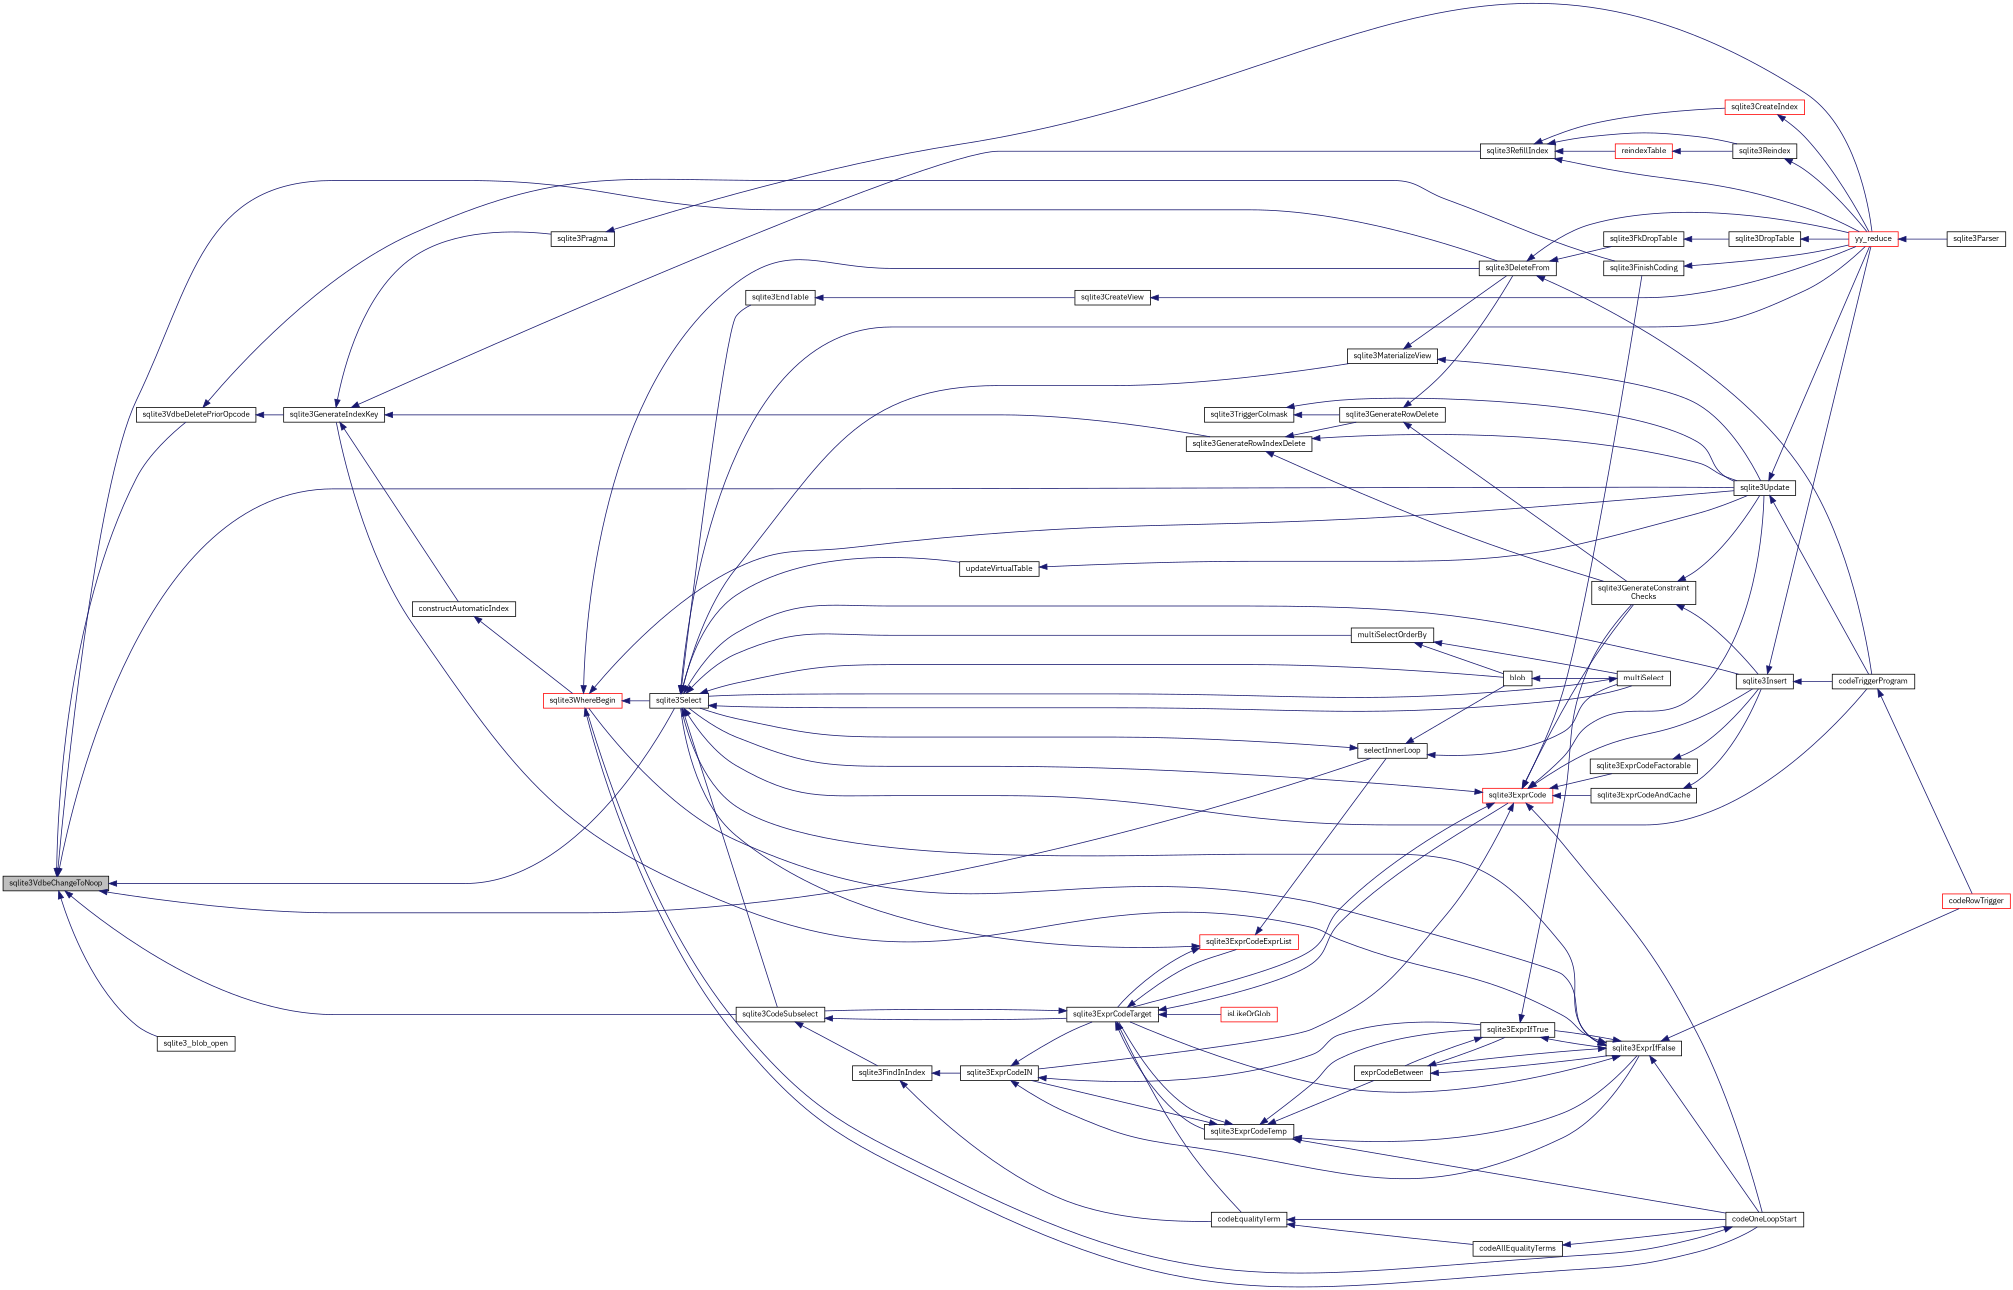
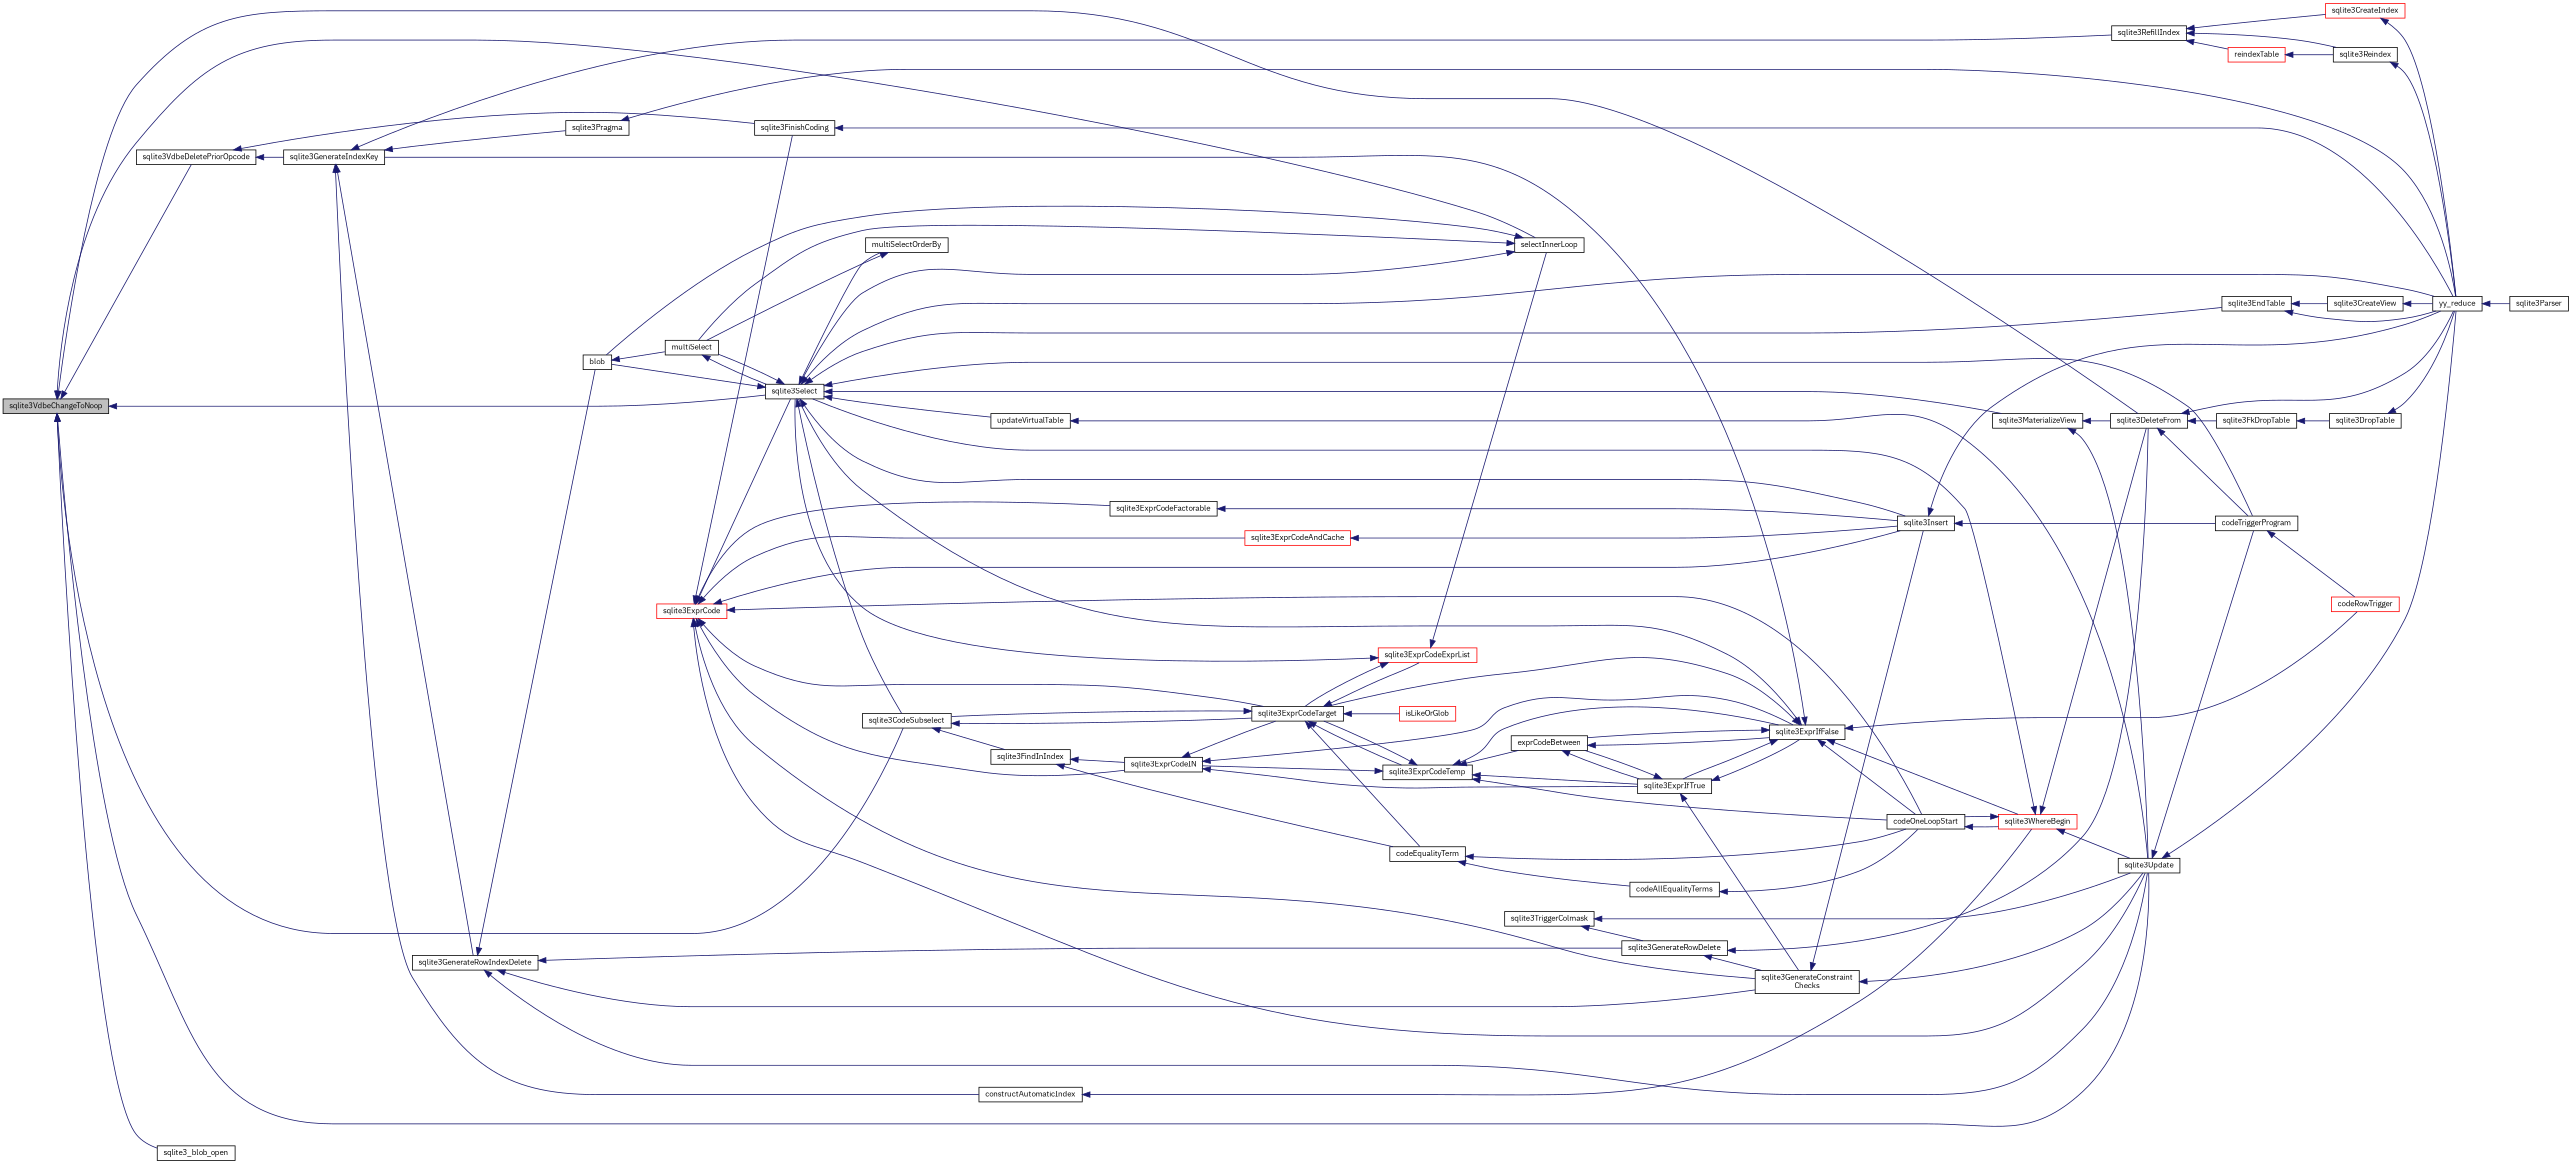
(1714, 185) -> (2365, 322)
(1874, 239) -> (2457, 304)
(1463, 660) -> (537, 659)
(1644, 796) -> (1298, 538)
(1341, 922) -> none
